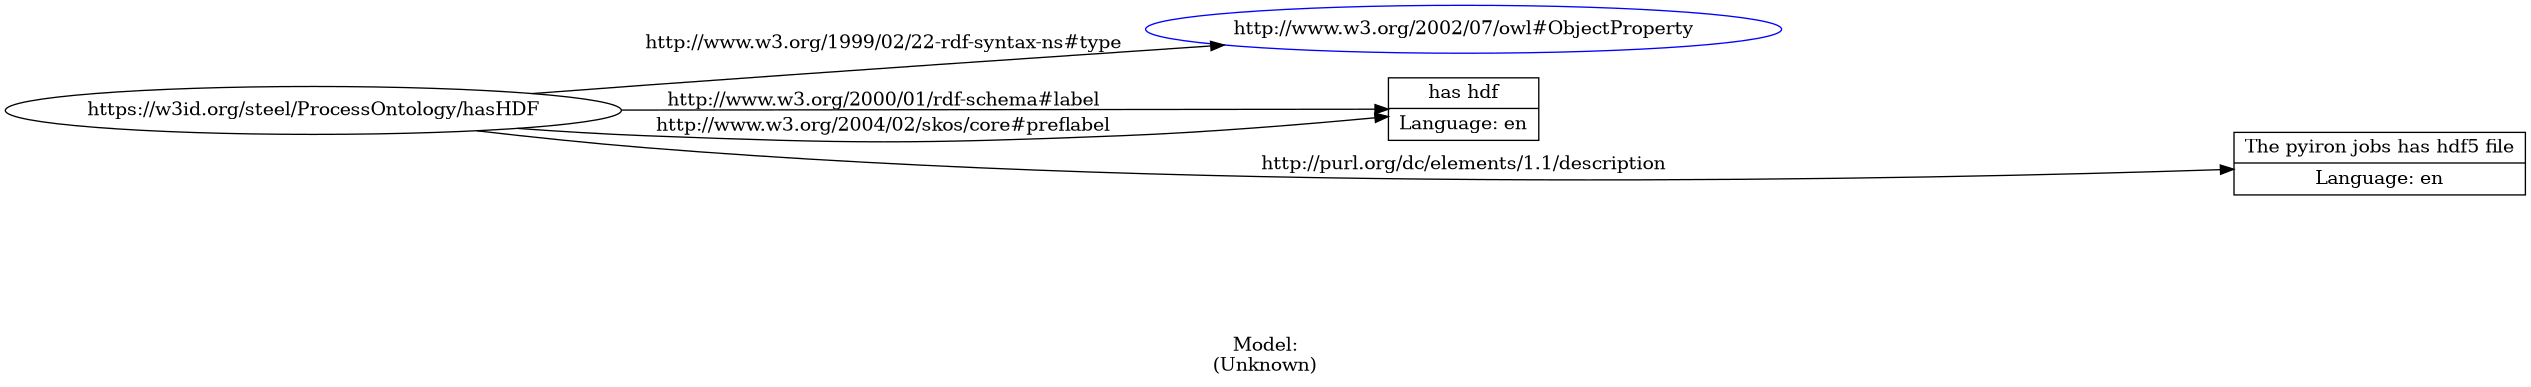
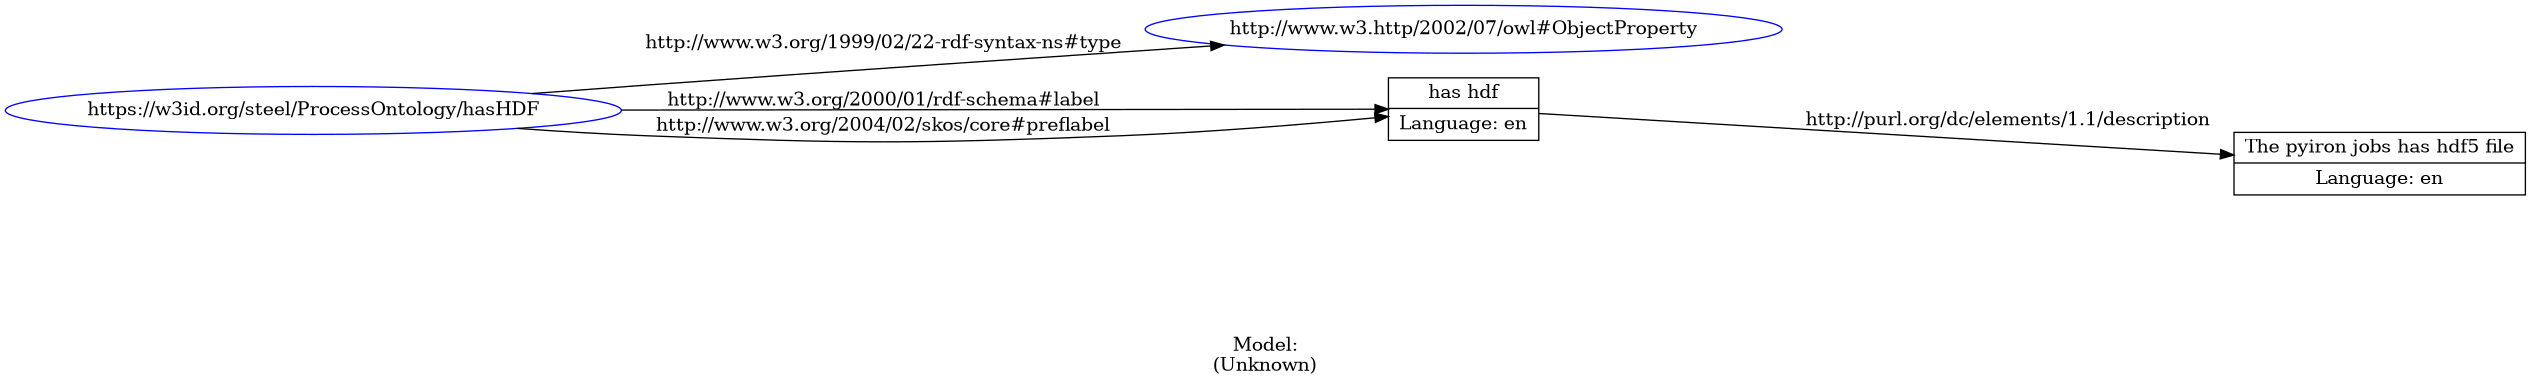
(1464, 29) -> (1464, 29)
(313, 110) -> (313, 110)
(1348, 178) -> (1880, 134)
